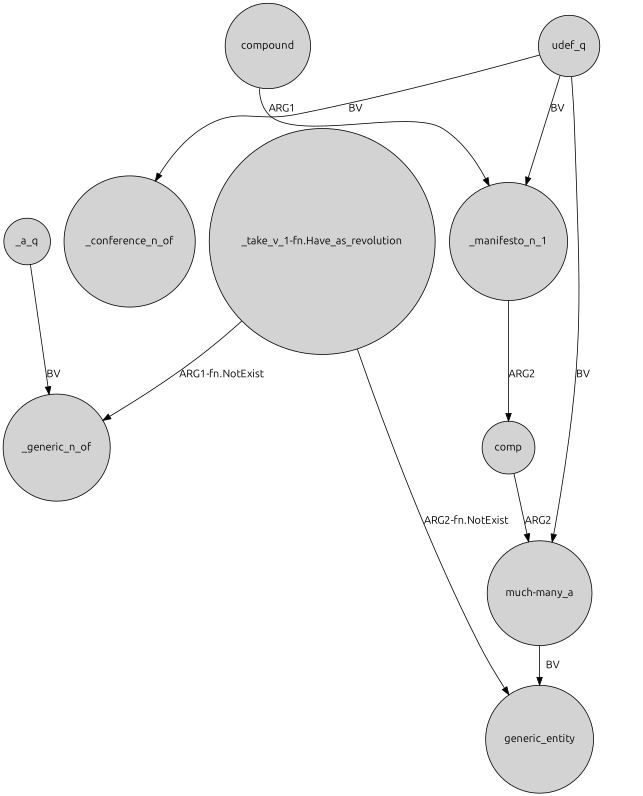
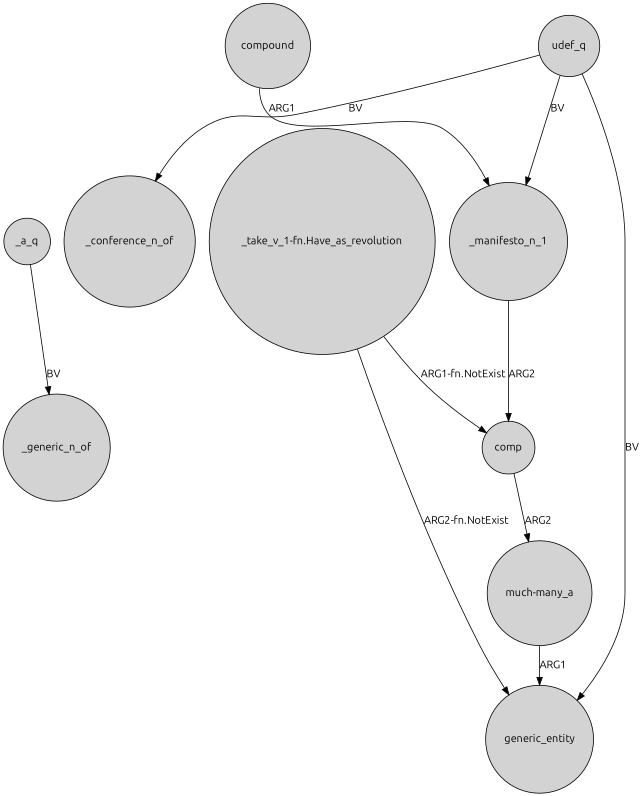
(579, 306) -> (625, 386)
(178, 372) -> (428, 387)
(553, 665) -> (553, 665)
